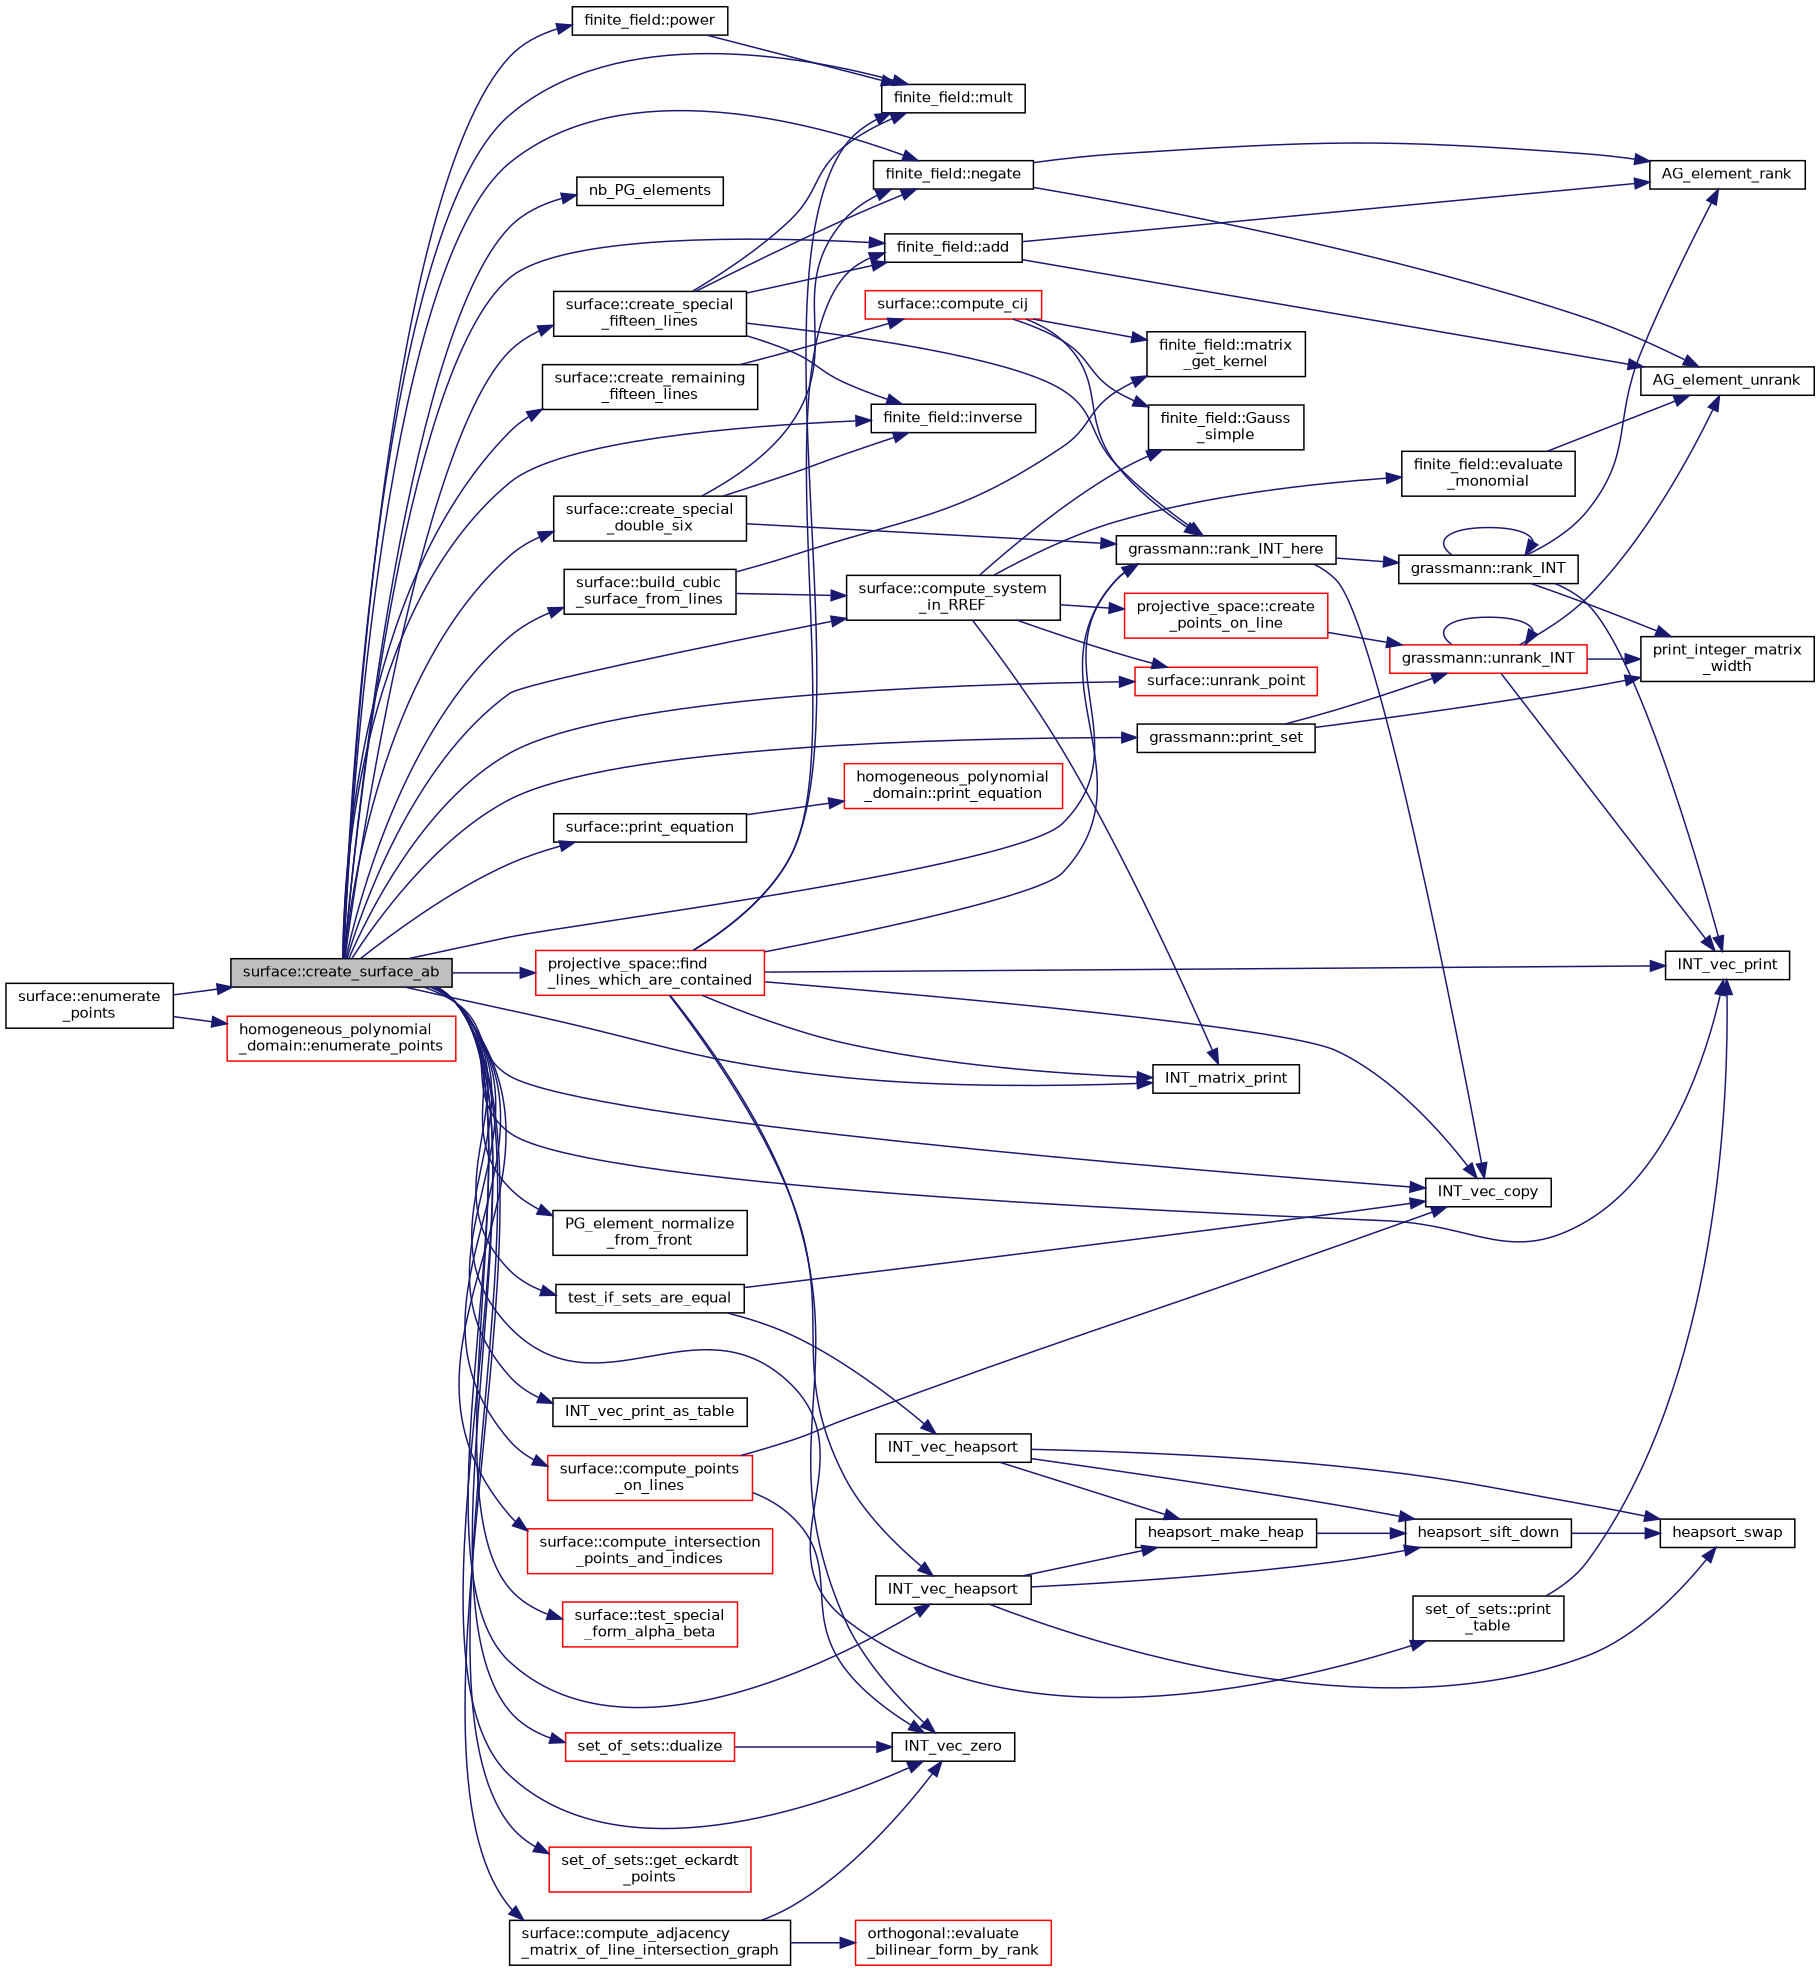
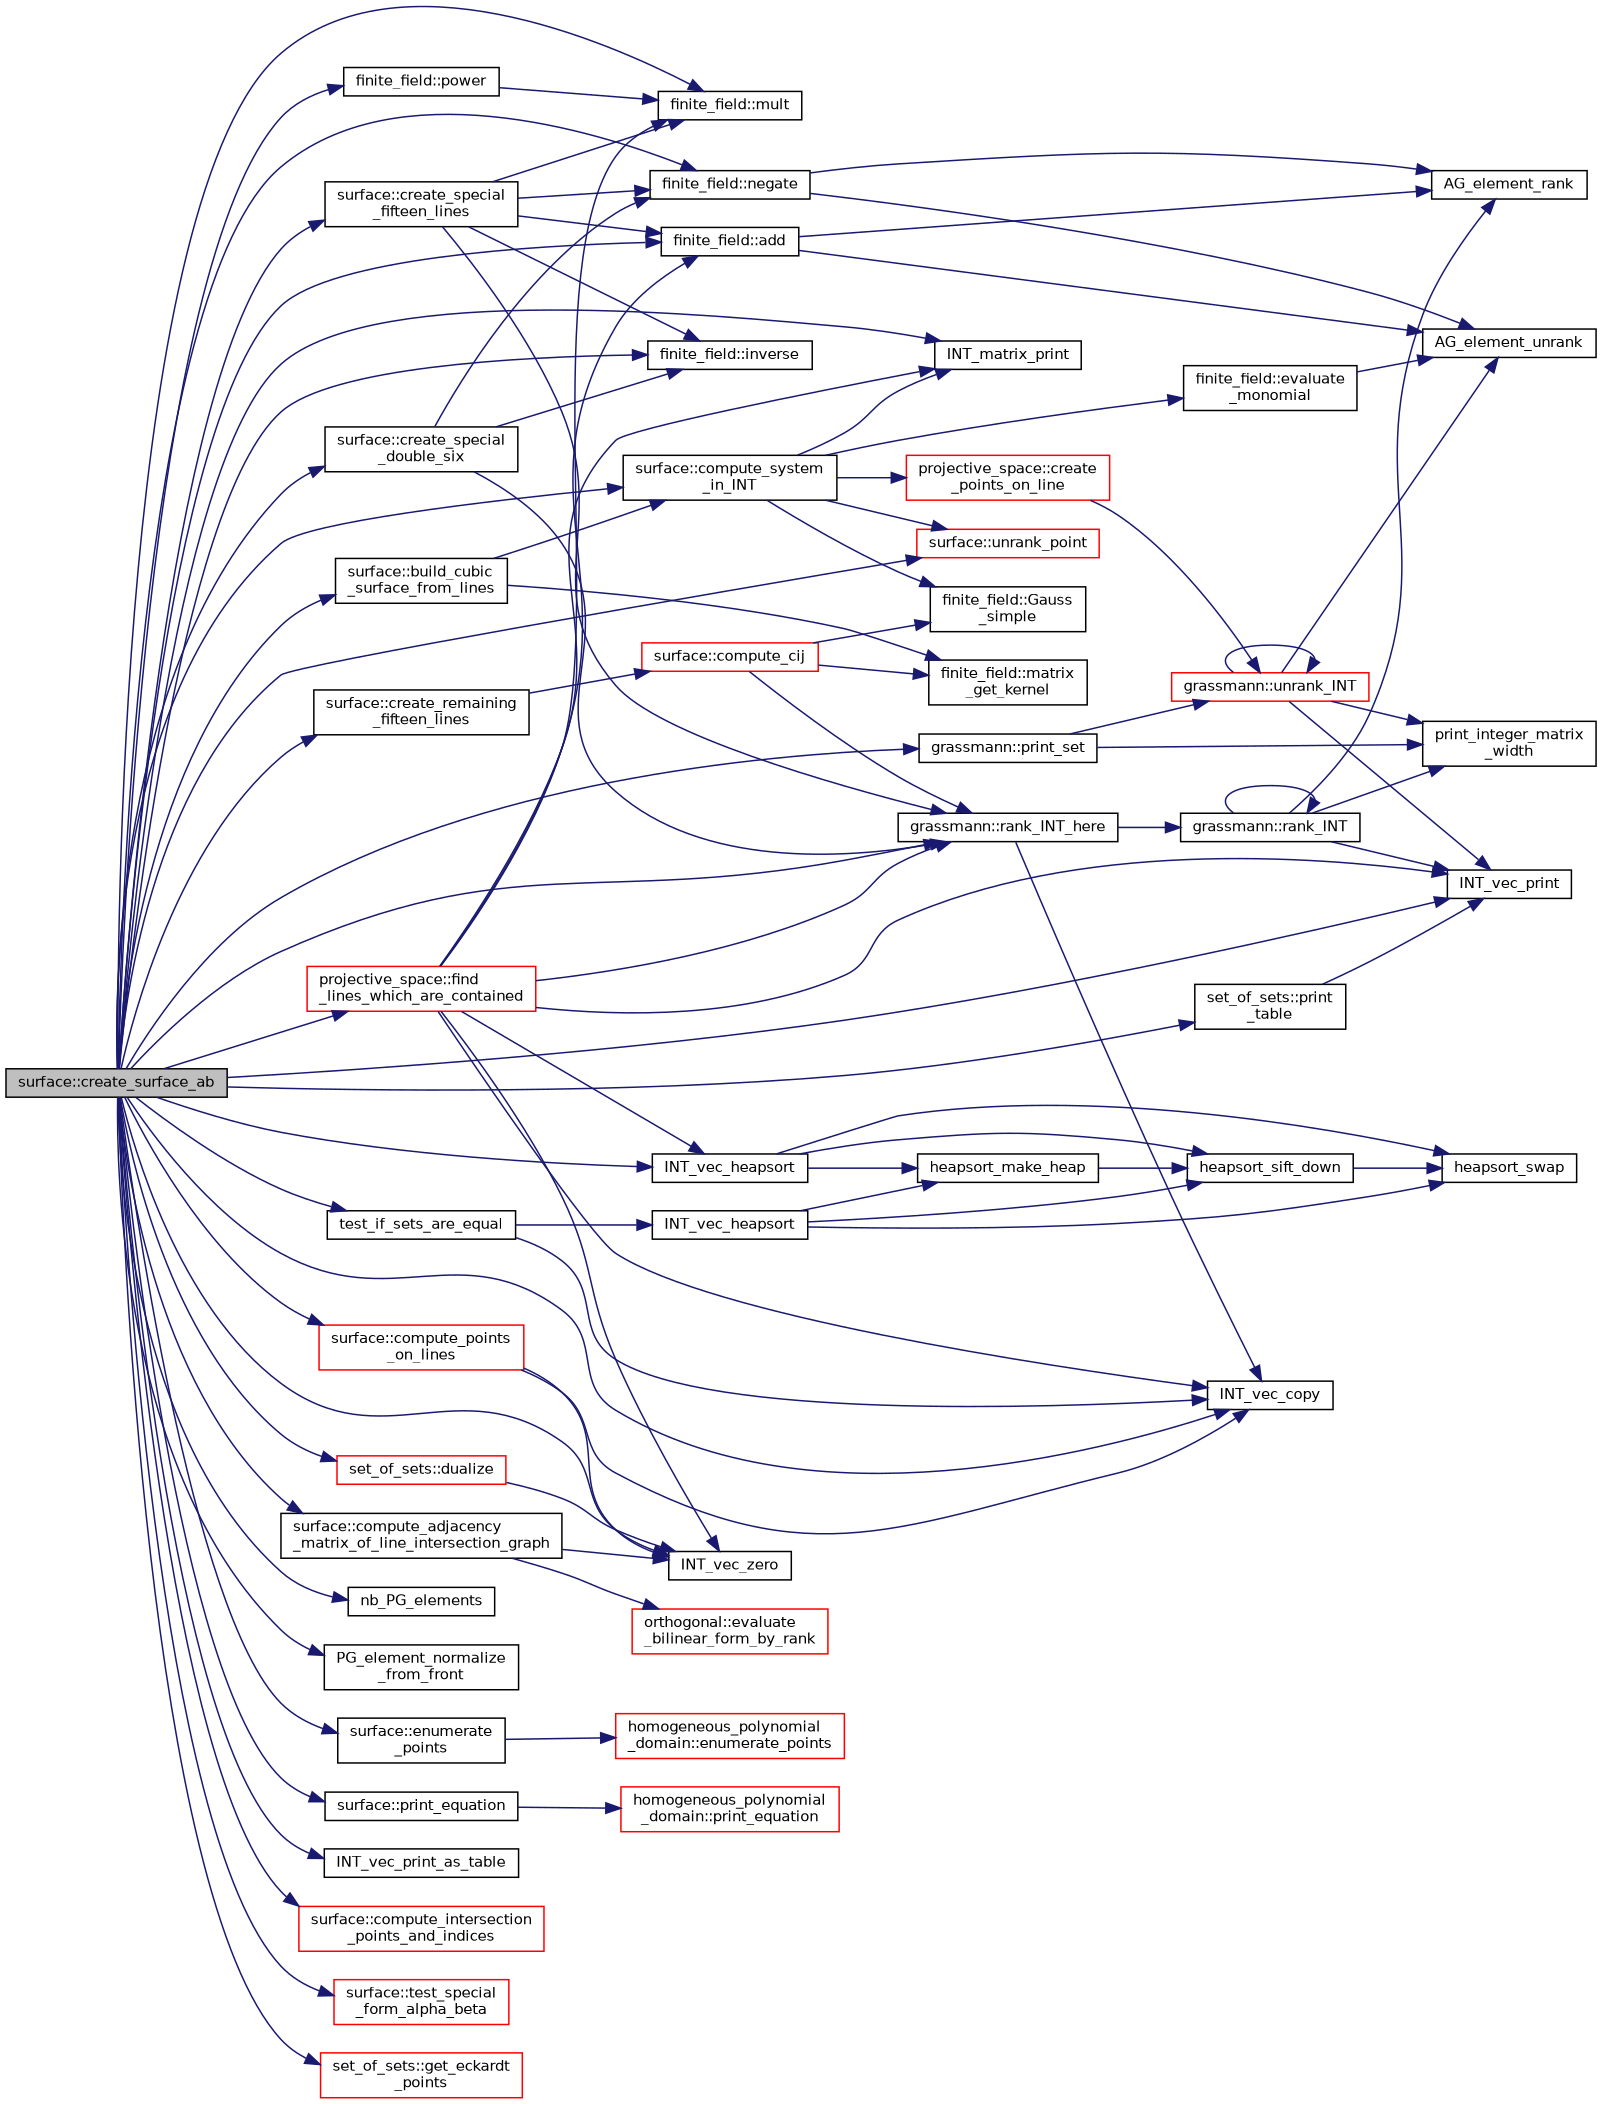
(953, 598) -> (730, 478)
(196, 992) -> (214, 1565)
